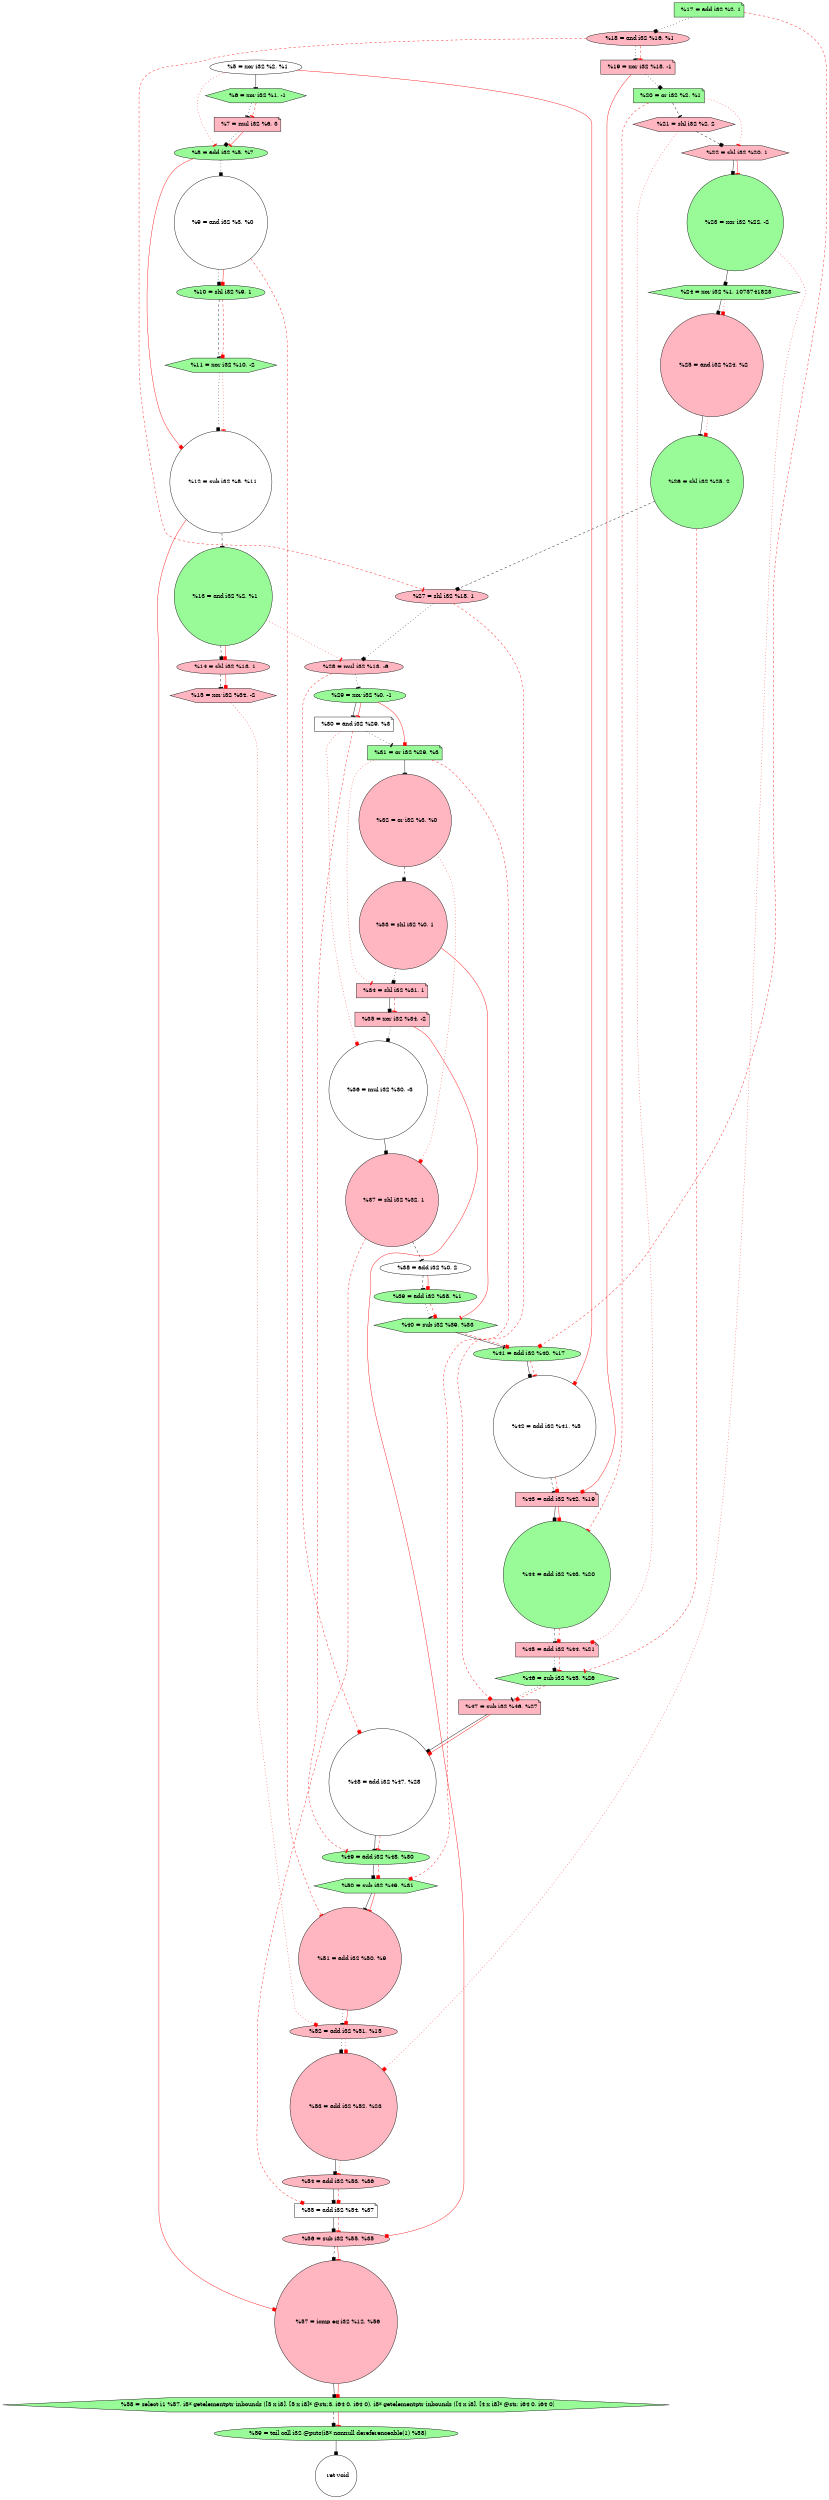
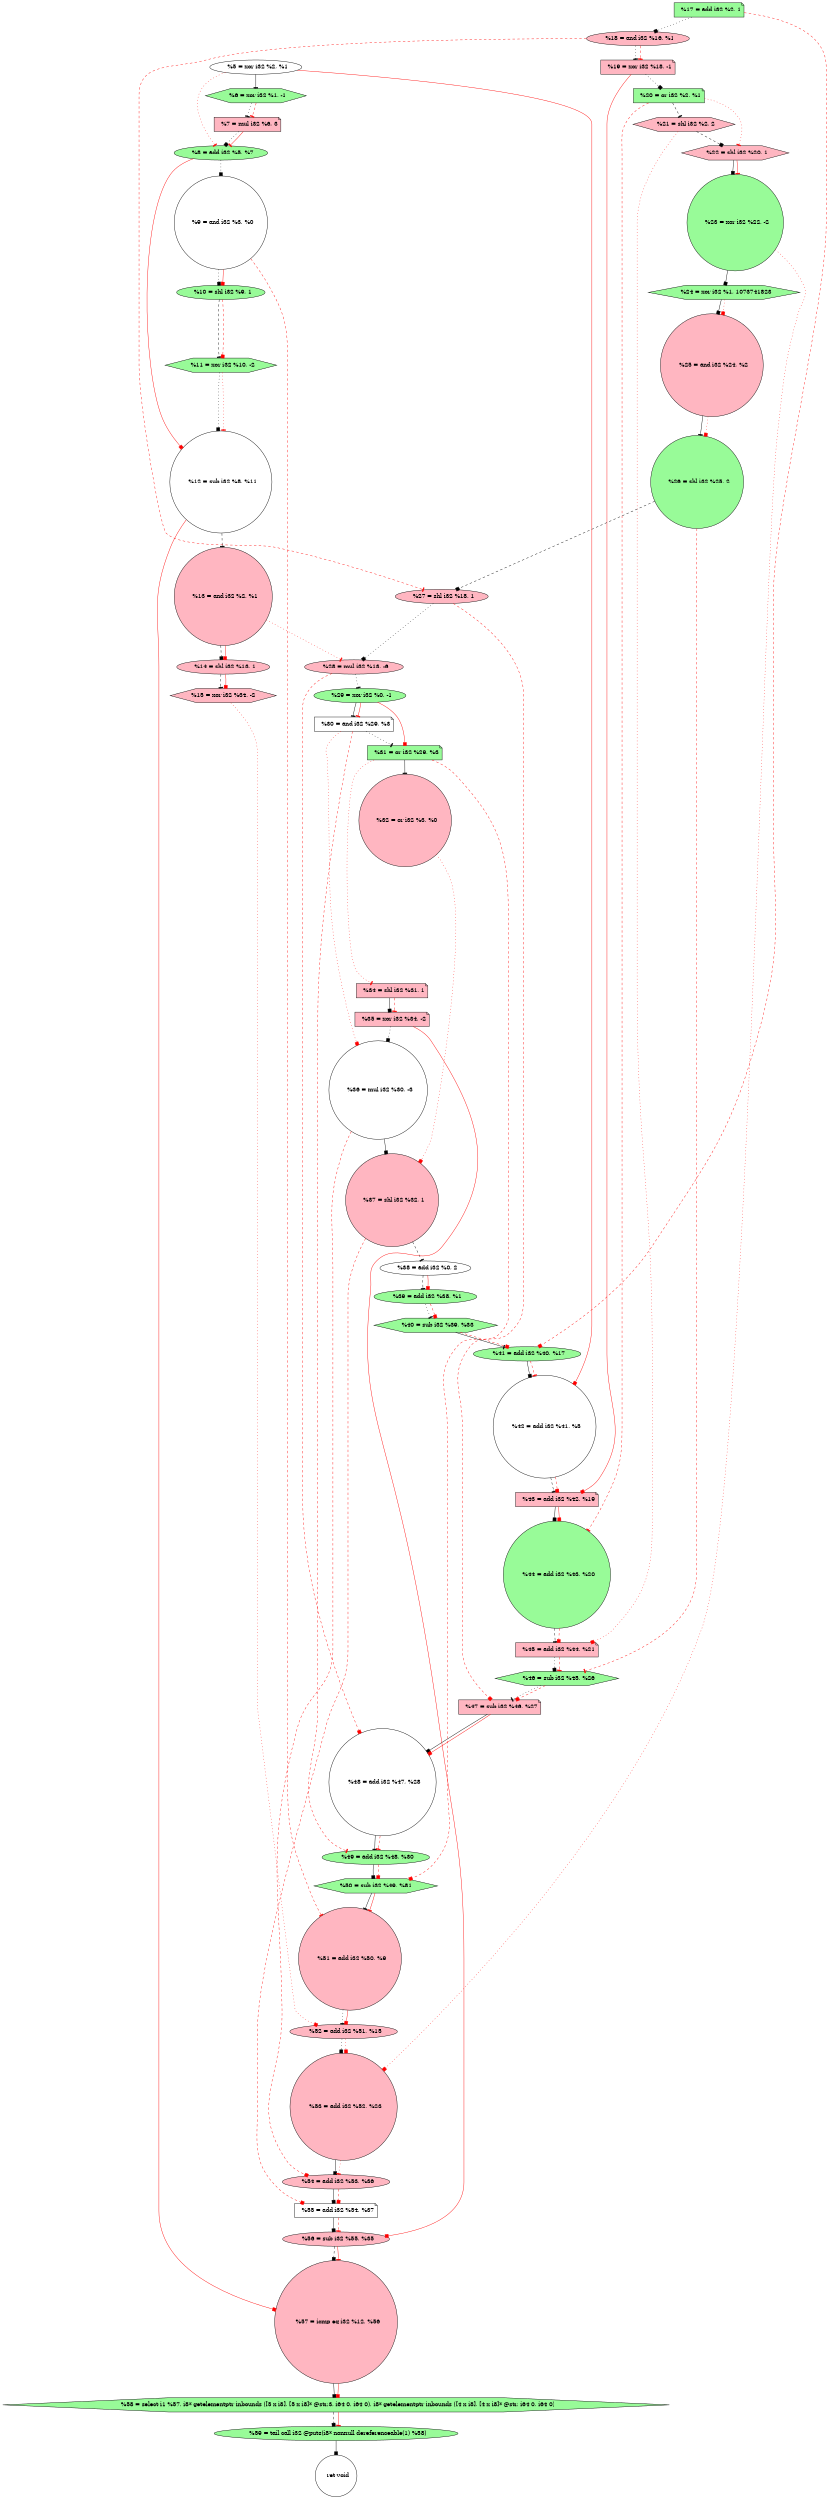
(223, 596) -> (223, 596)
(403, 925) -> none
none -> (333, 1637)
(376, 1886) -> (376, 1886)
